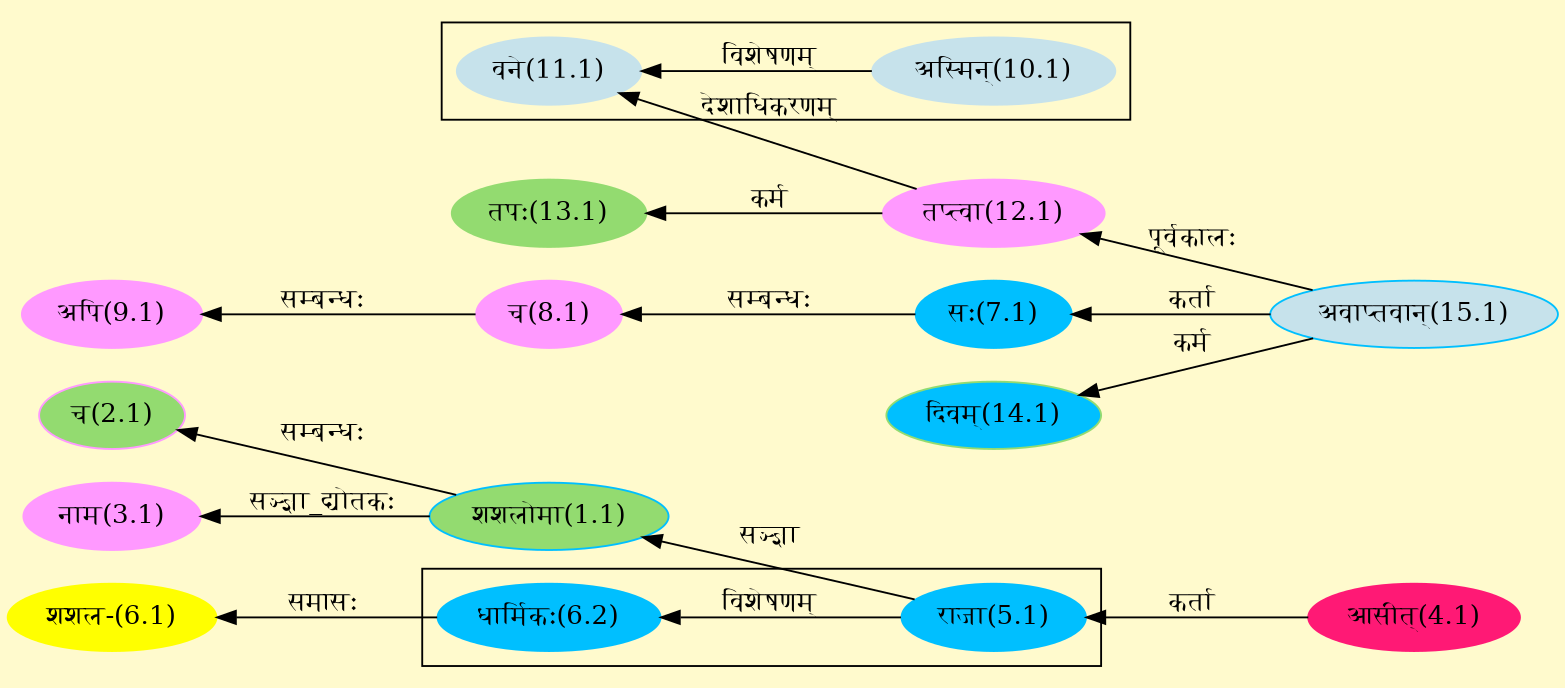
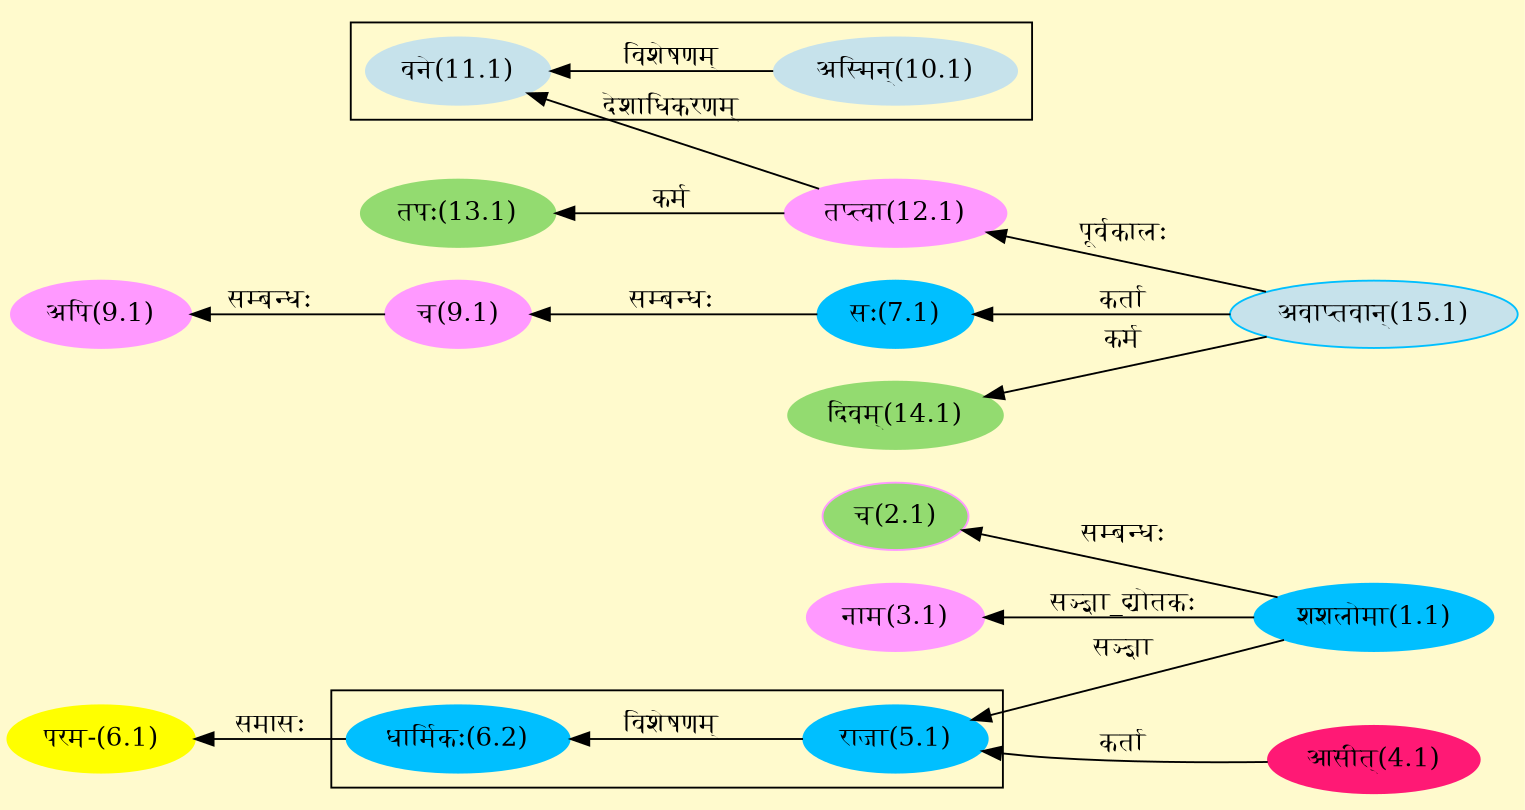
(549, 314) -> (458, 314)
(994, 415) -> (896, 415)
(549, 516) -> (1374, 617)
(832, 580) -> (1137, 677)
(112, 617) -> (101, 739)
